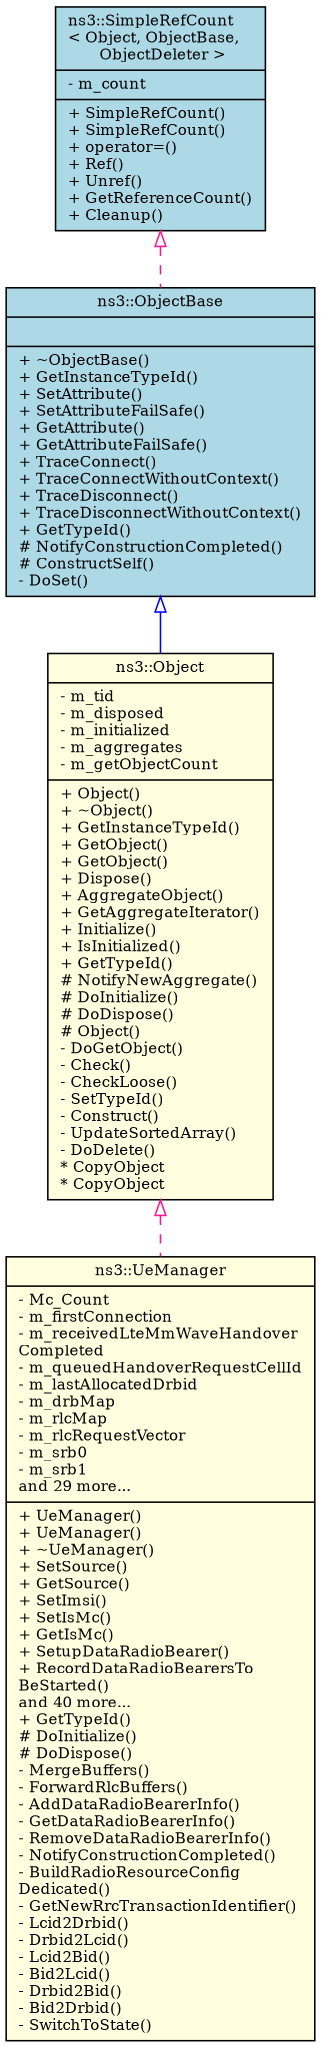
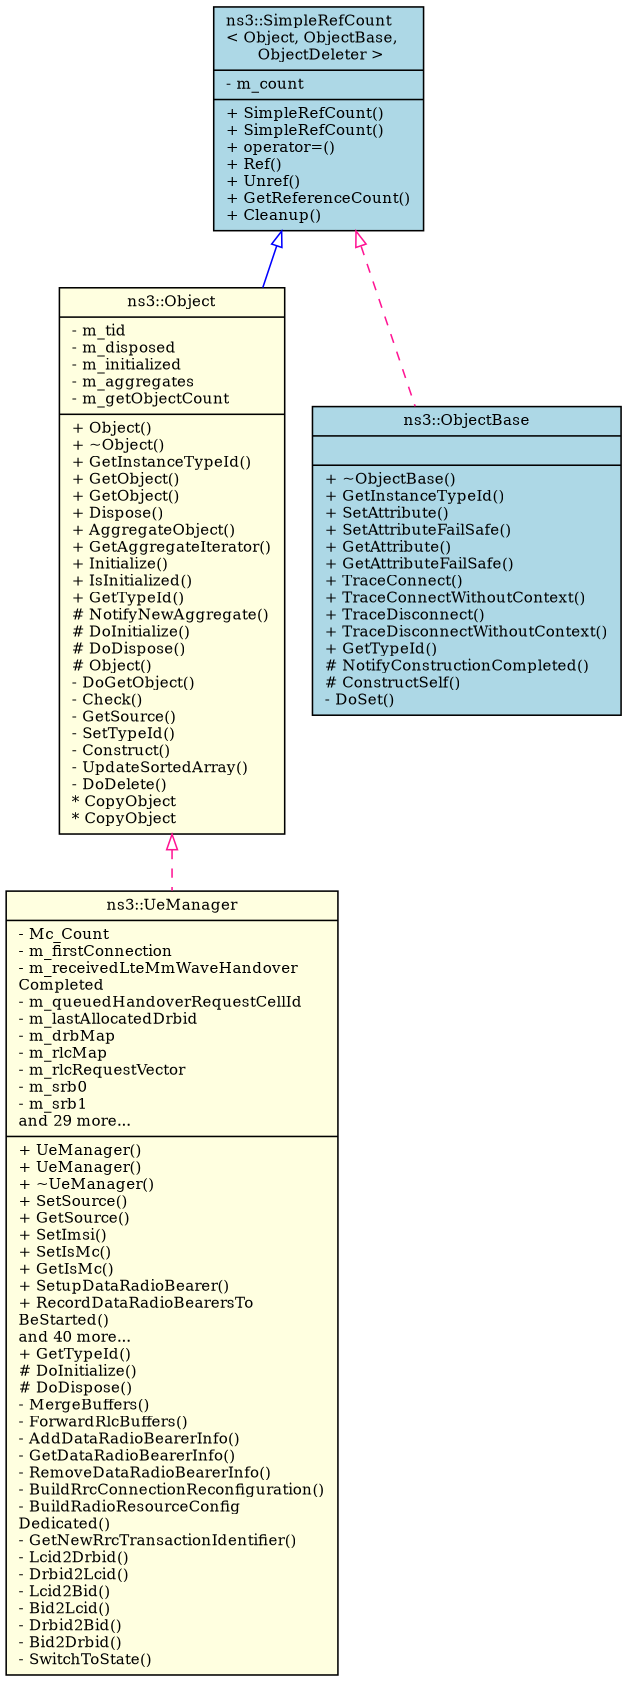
(160, 633) -> (270, 267)
(119, 1082) -> (124, 717)
(147, 1856) -> (172, 1490)
